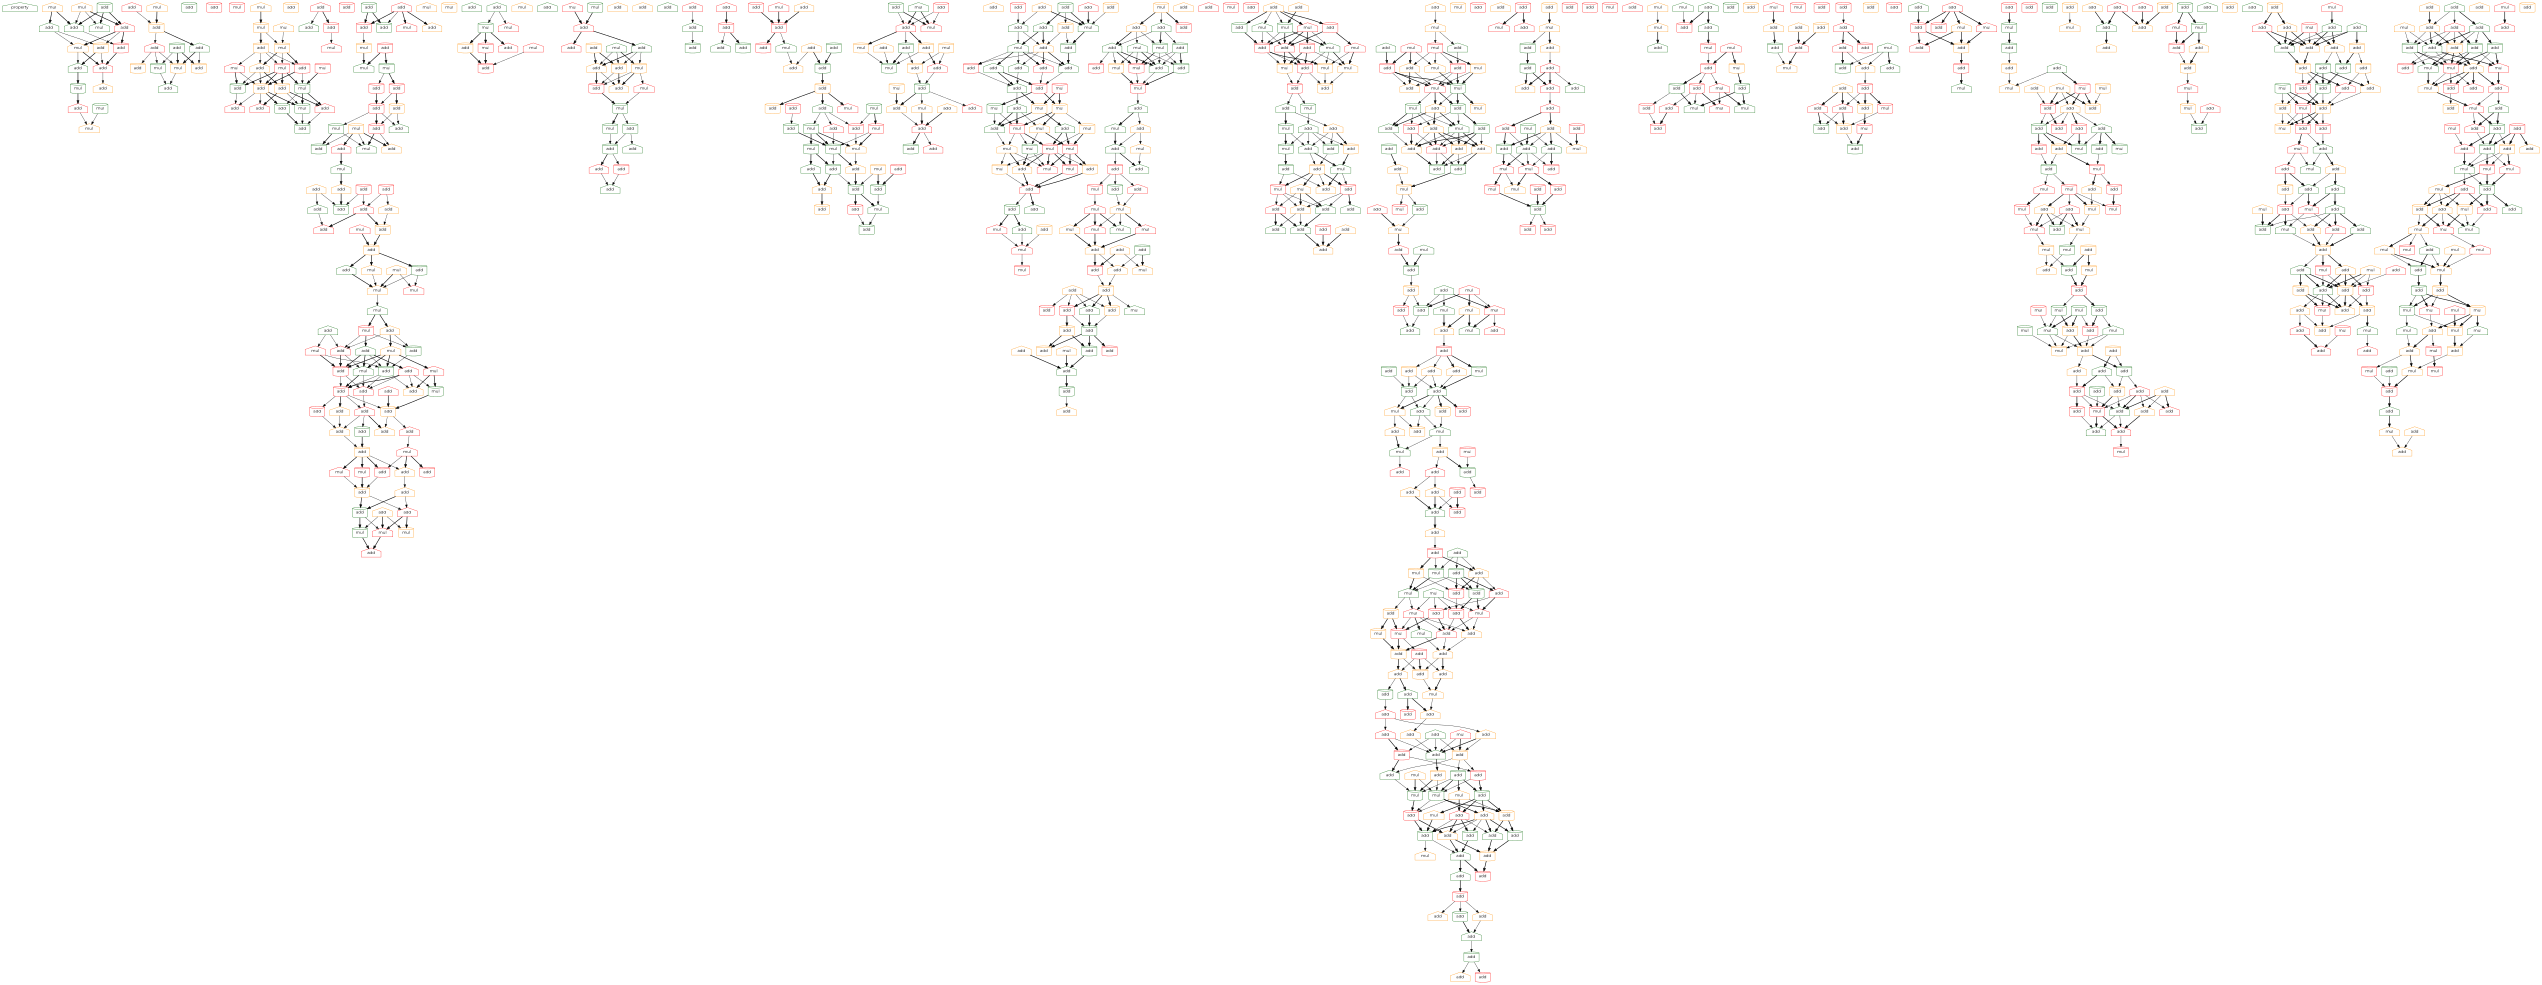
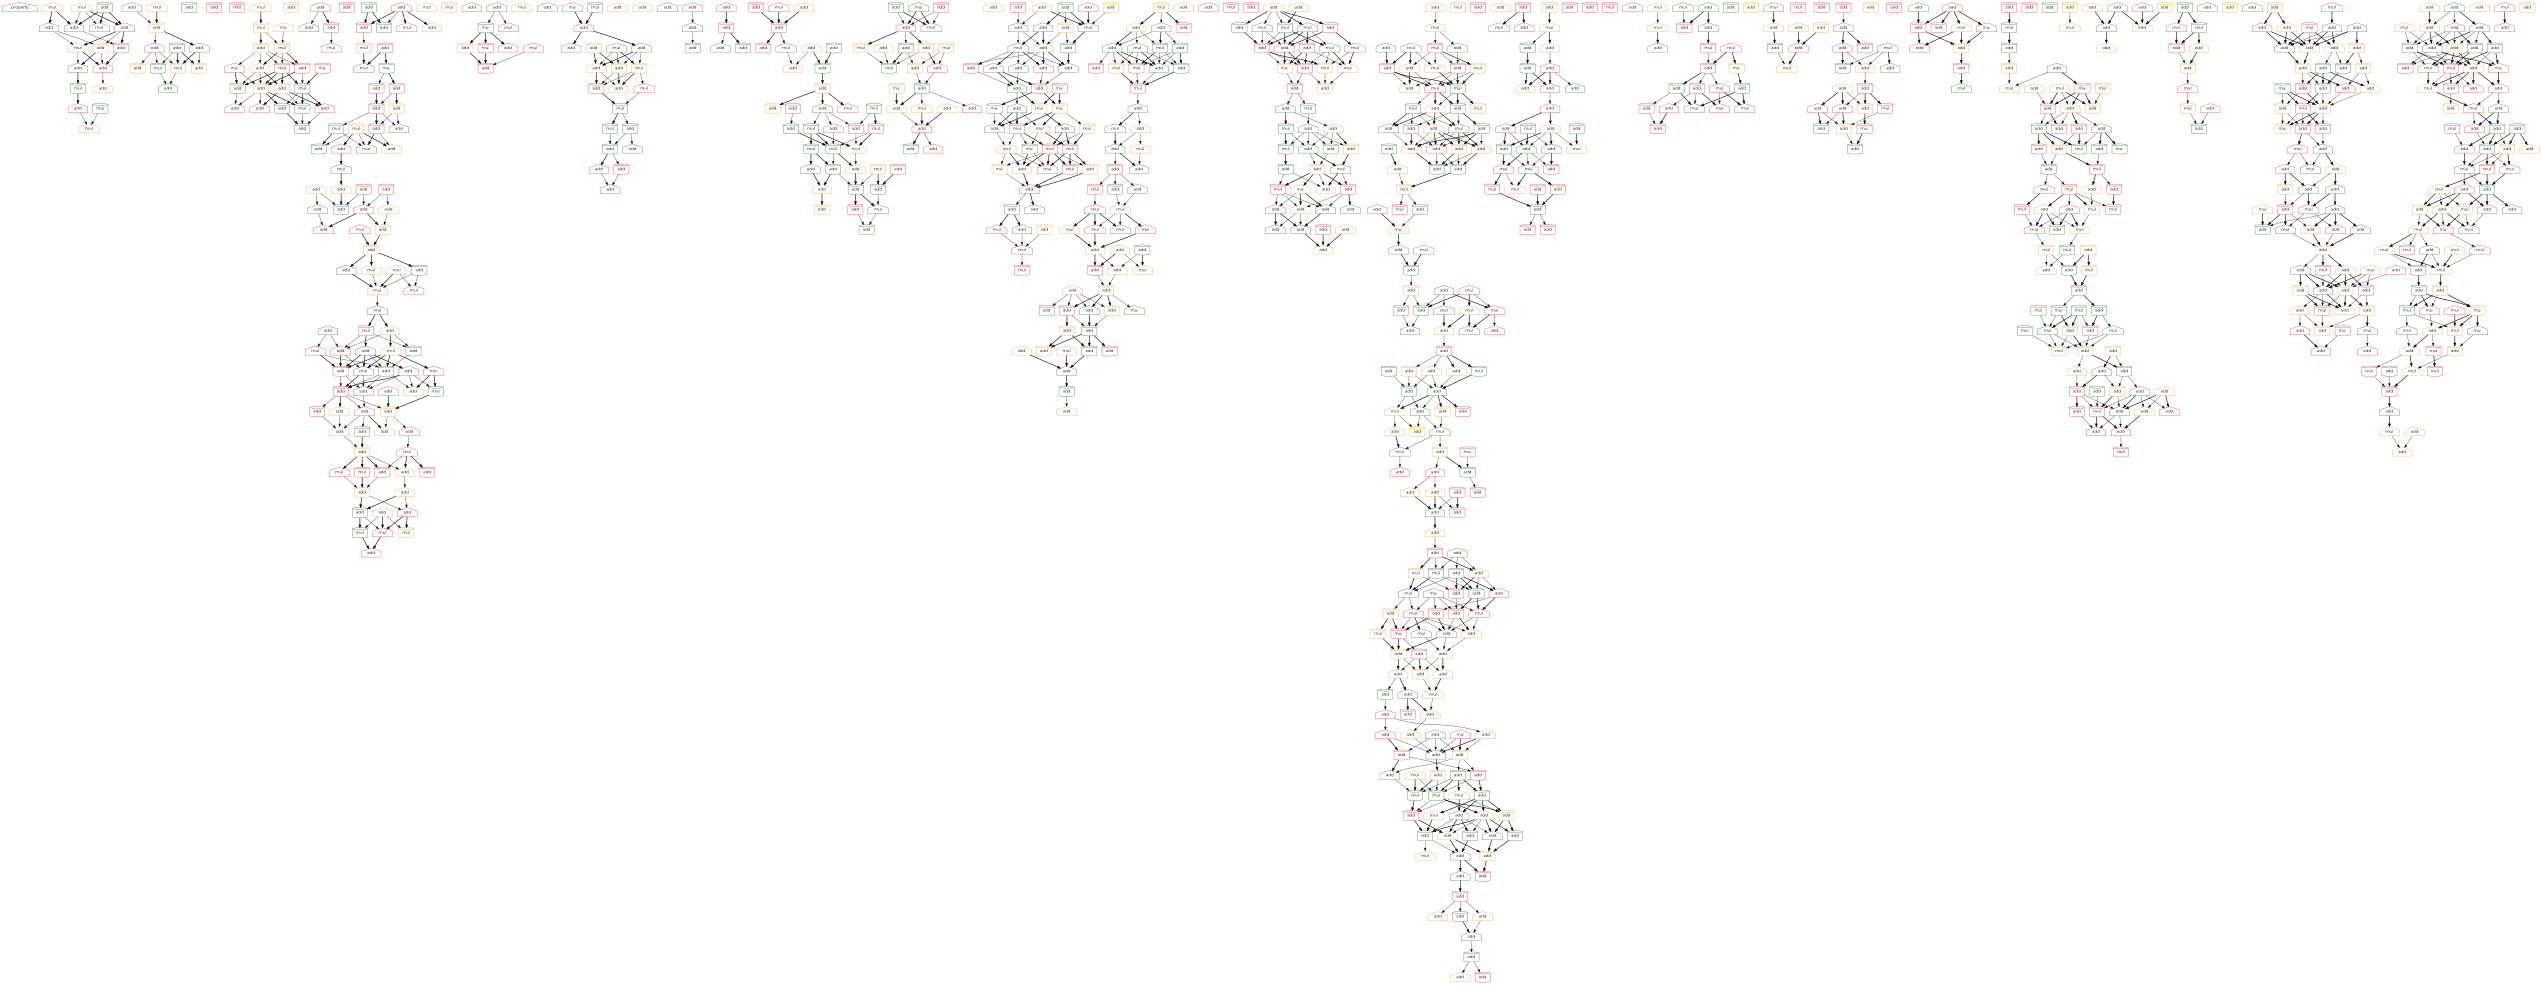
(20, 8) -> (20, 8)
